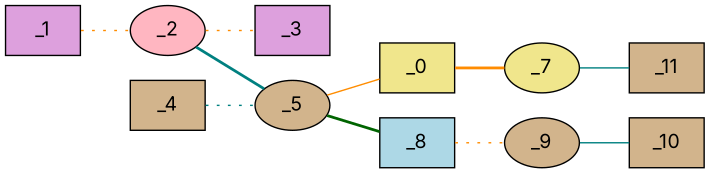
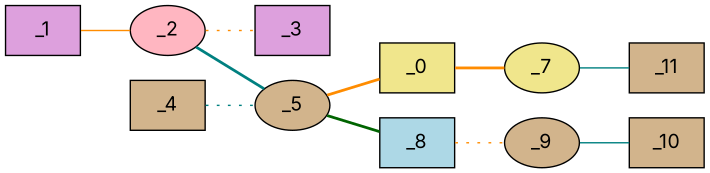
(106, 30) -> (106, 30)
(353, 87) -> (353, 87)
